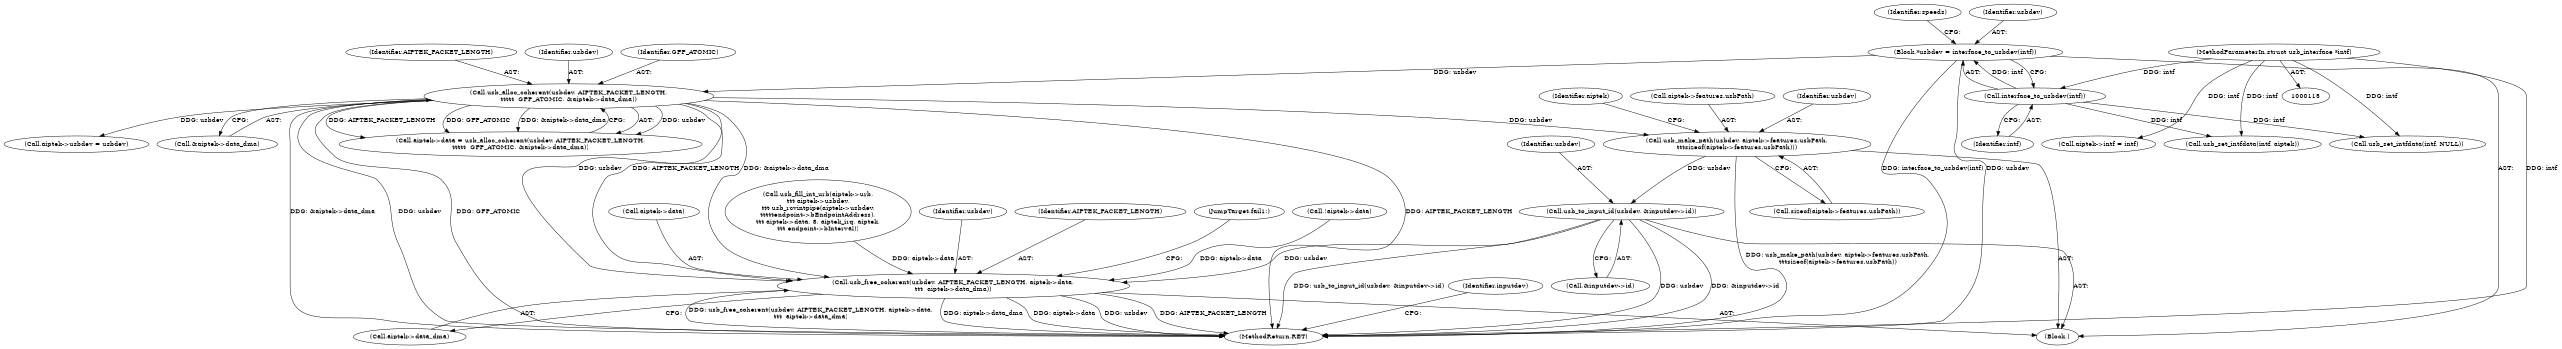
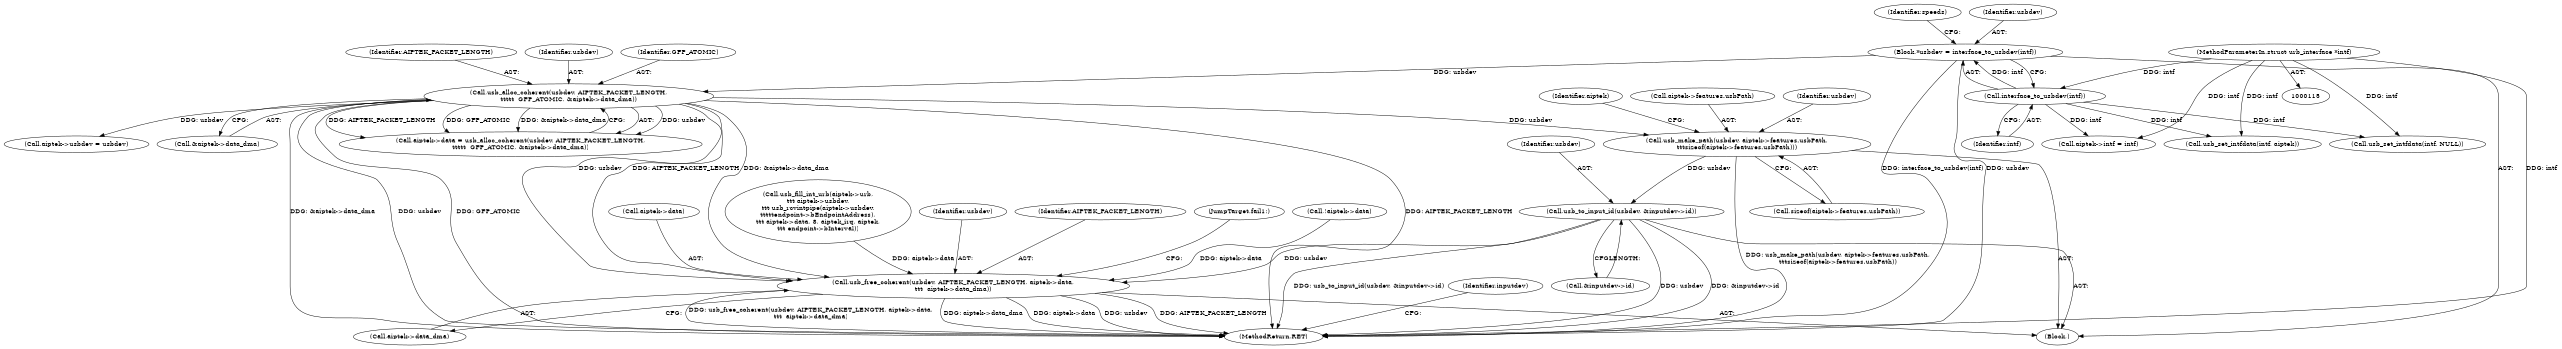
(2274, 52) -> (2274, 52)
none -> (2065, 119)
(1626, 259) -> (1626, 259)
